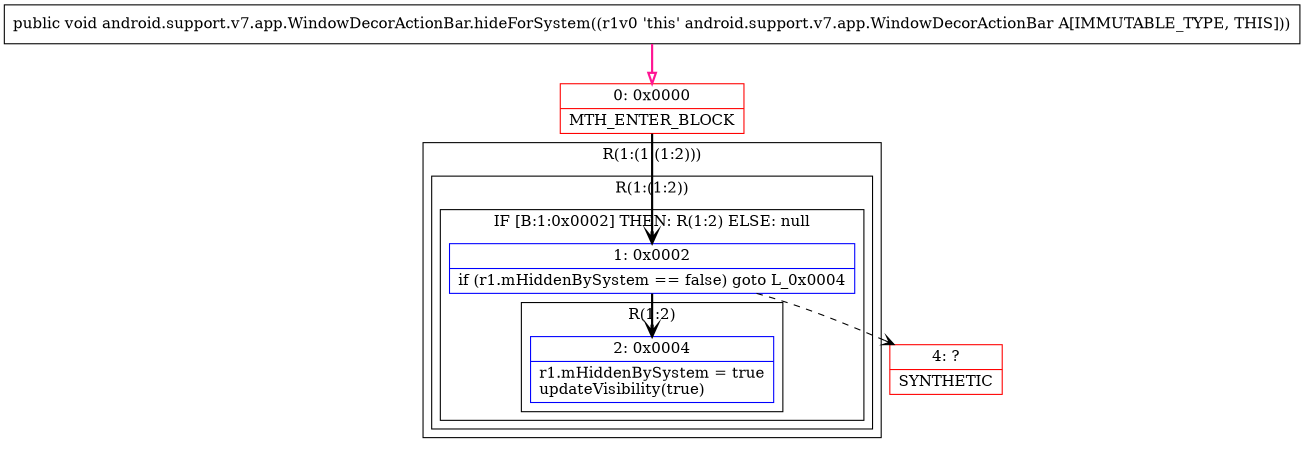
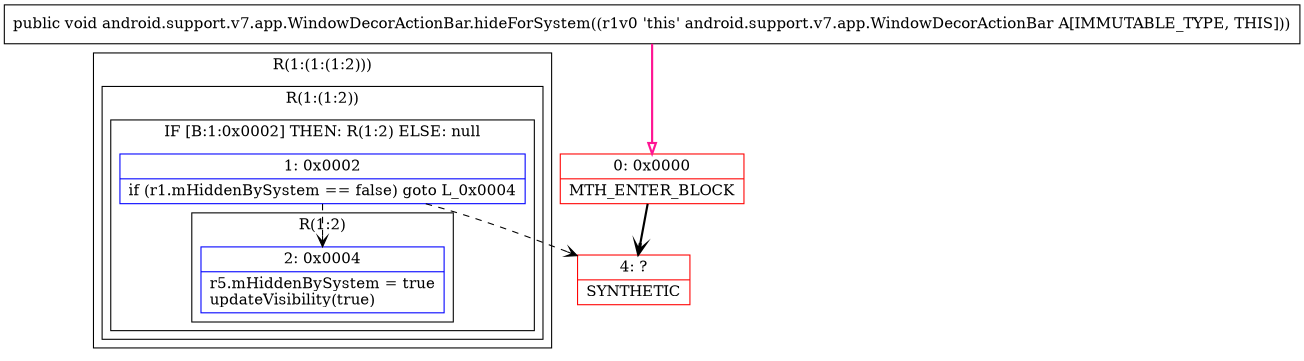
(652, 183) -> (644, 224)
(652, 309) -> (323, 220)
(652, 373) -> (323, 284)
